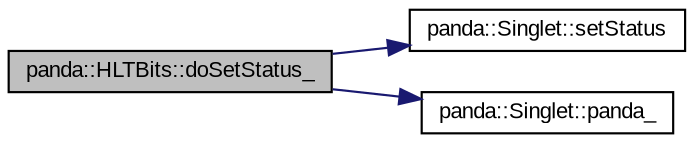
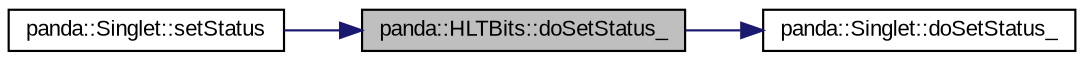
(360, 51) -> (312, 30)
(547, 113) -> (919, 30)
